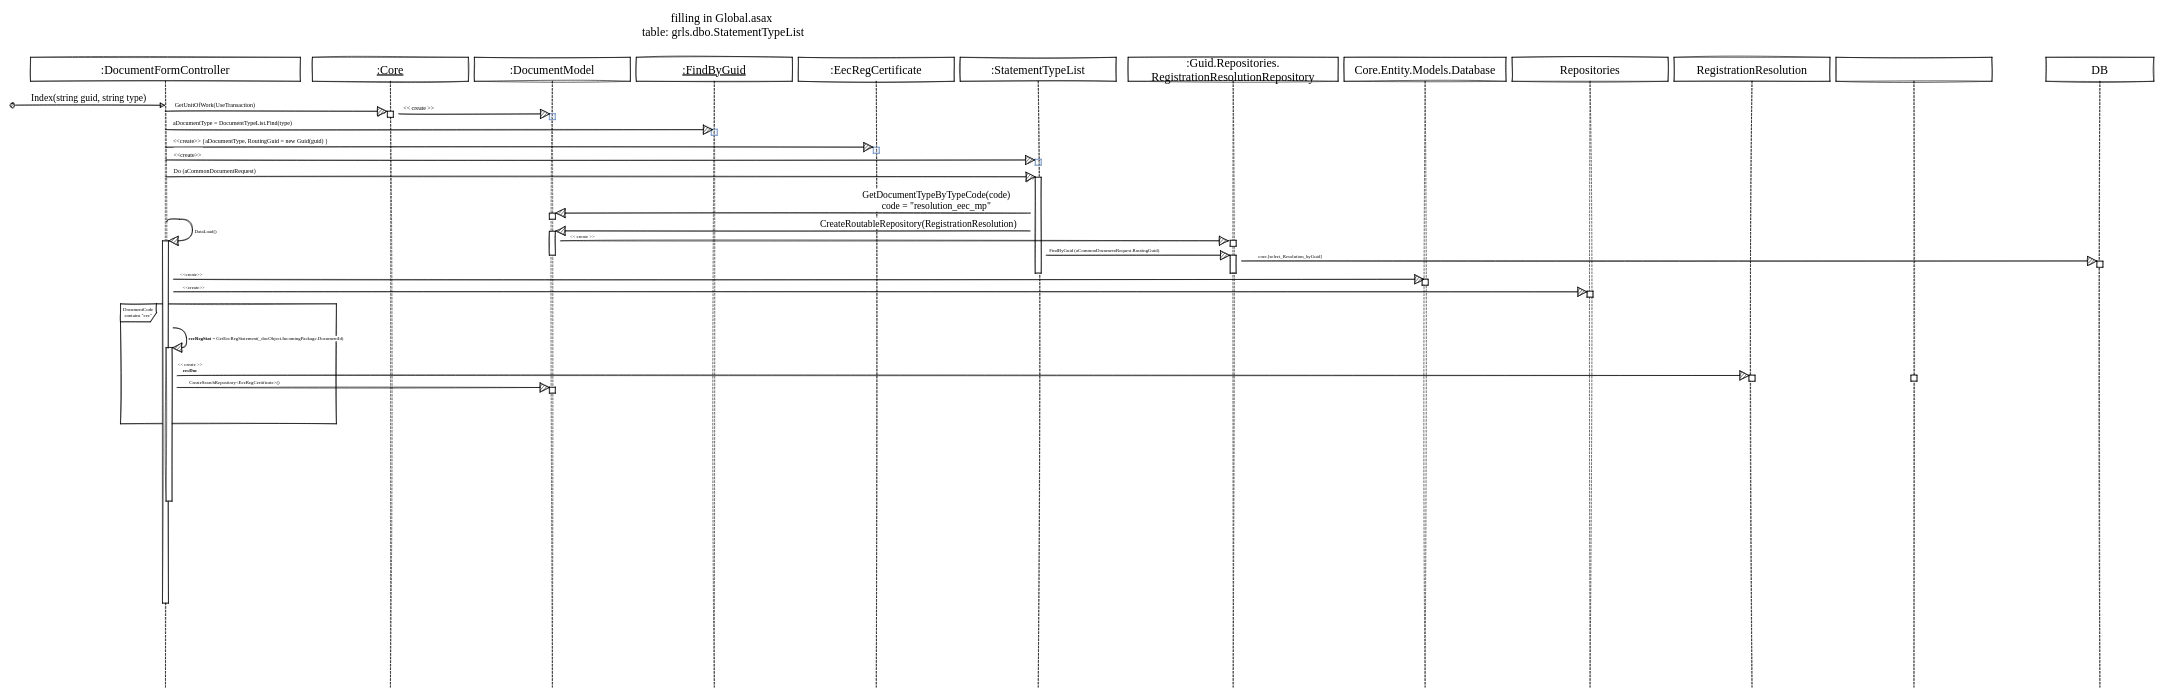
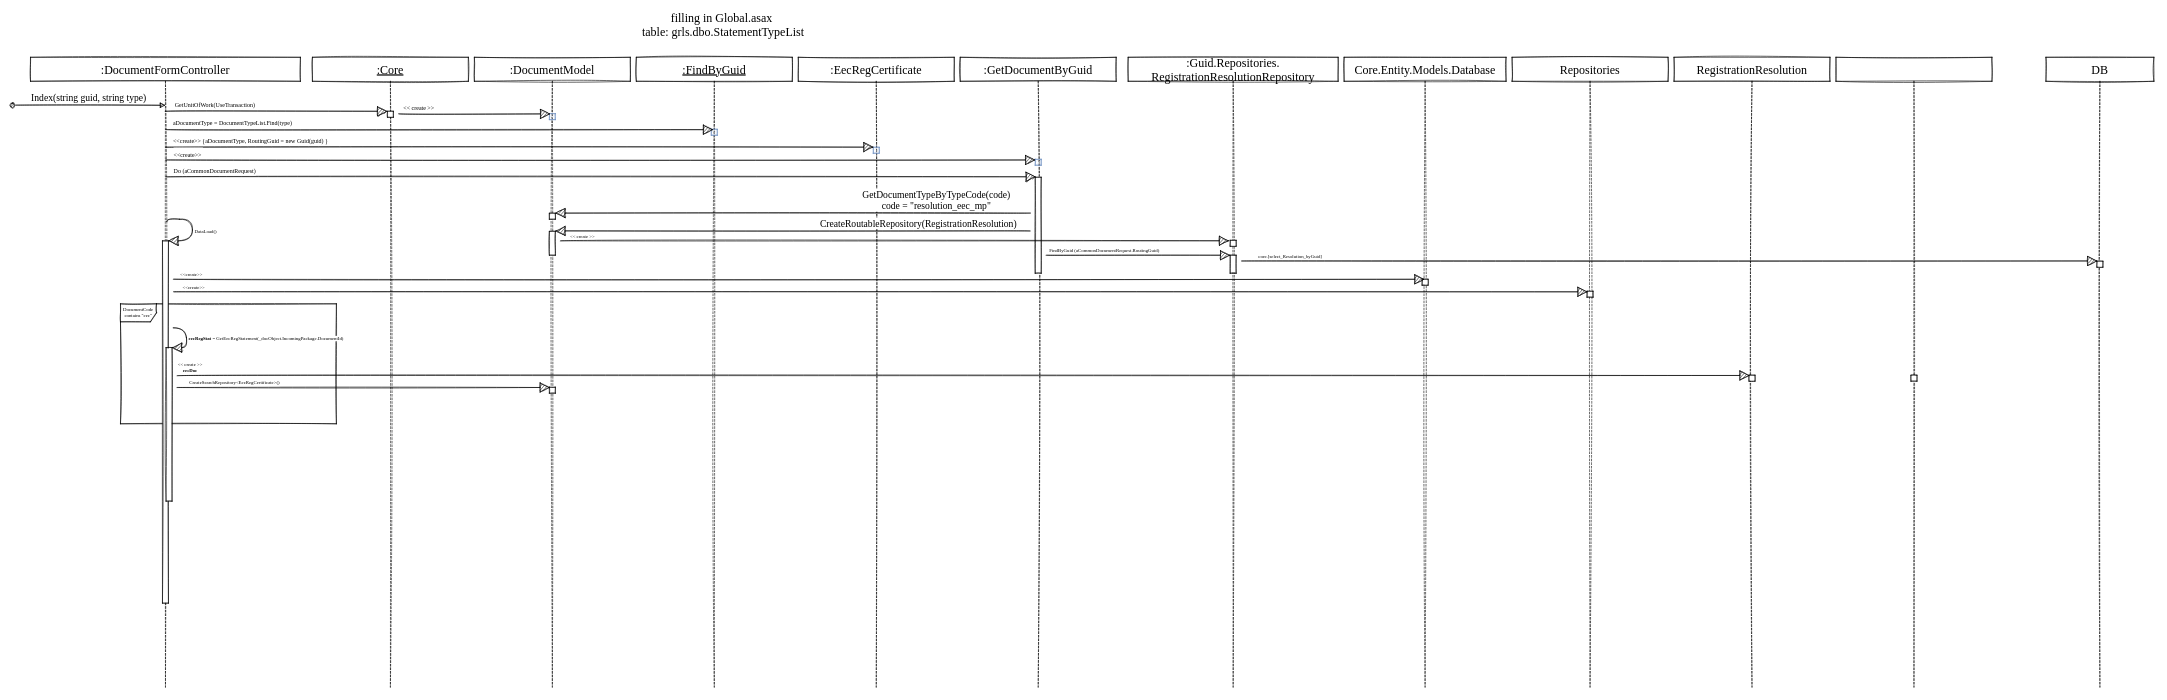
(1038, 69) -> (1038, 69)
